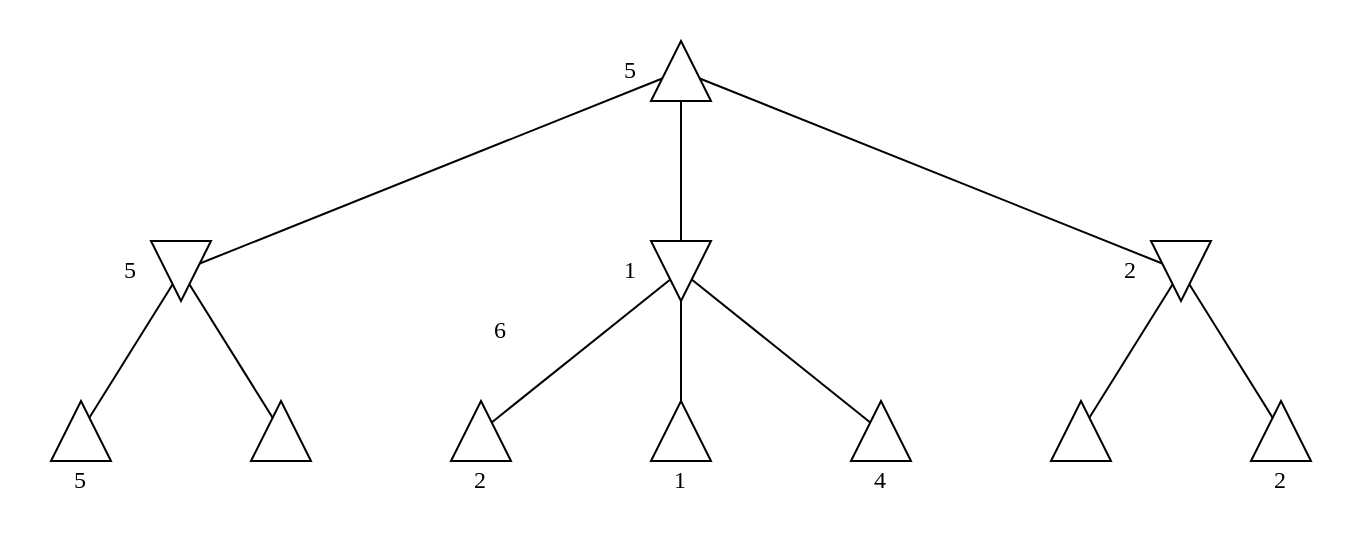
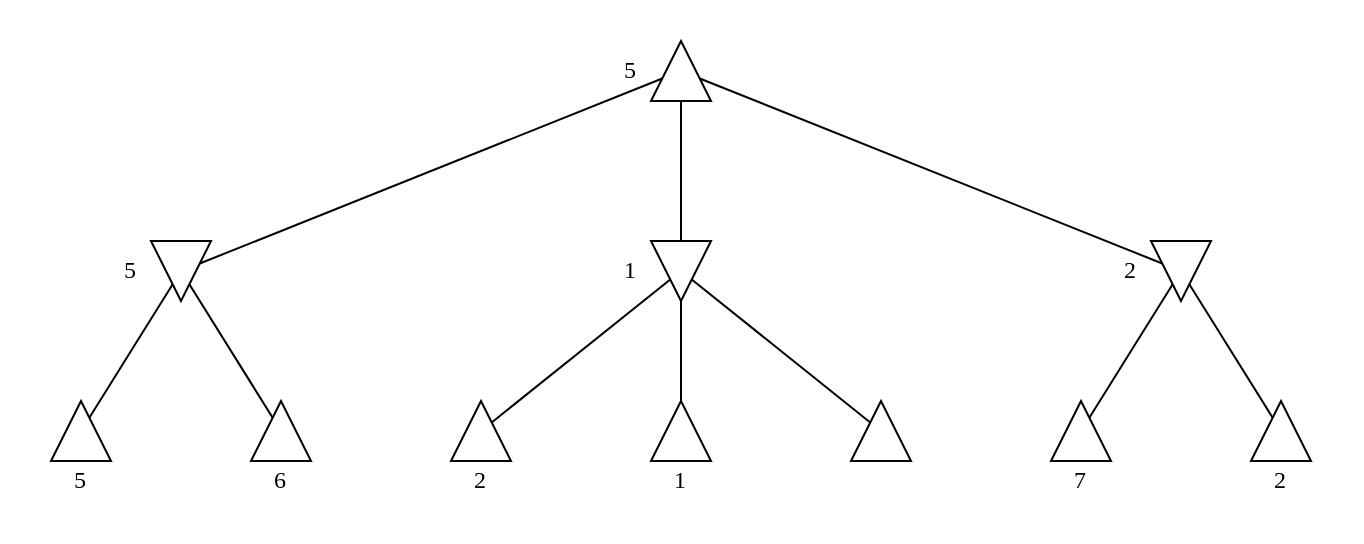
(501, 331) -> (281, 481)
(881, 481) -> none
none -> (1081, 481)
